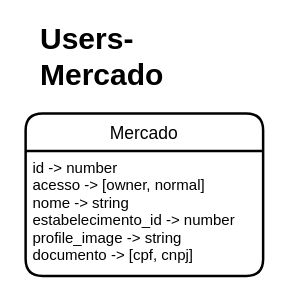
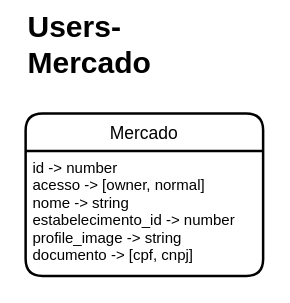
(132, 57) -> (119, 44)
